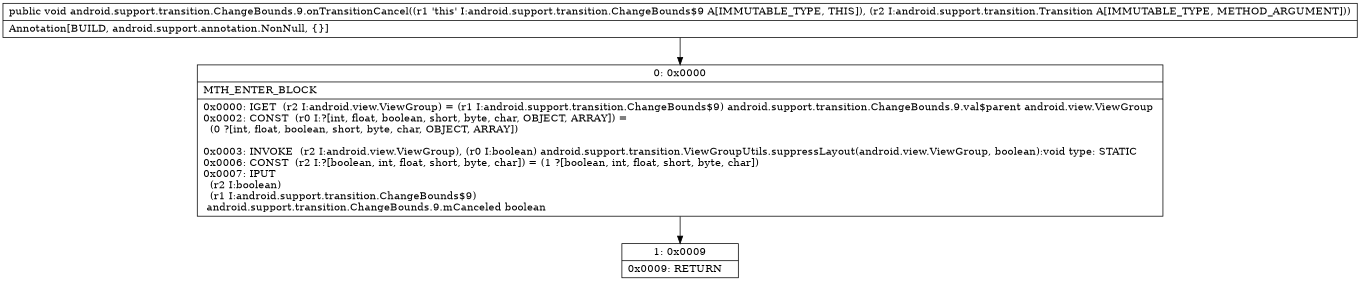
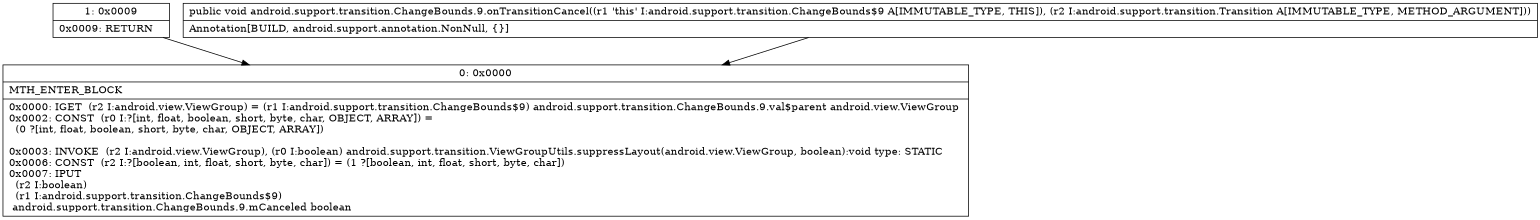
(680, 226) -> (203, 50)
